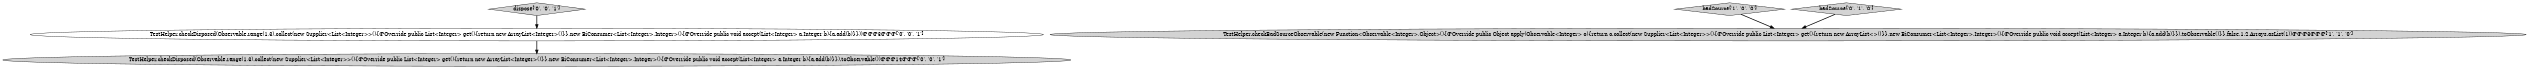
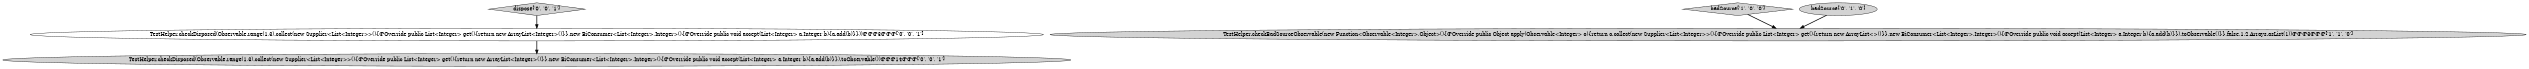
(1846, 9) -> (1838, 9)
